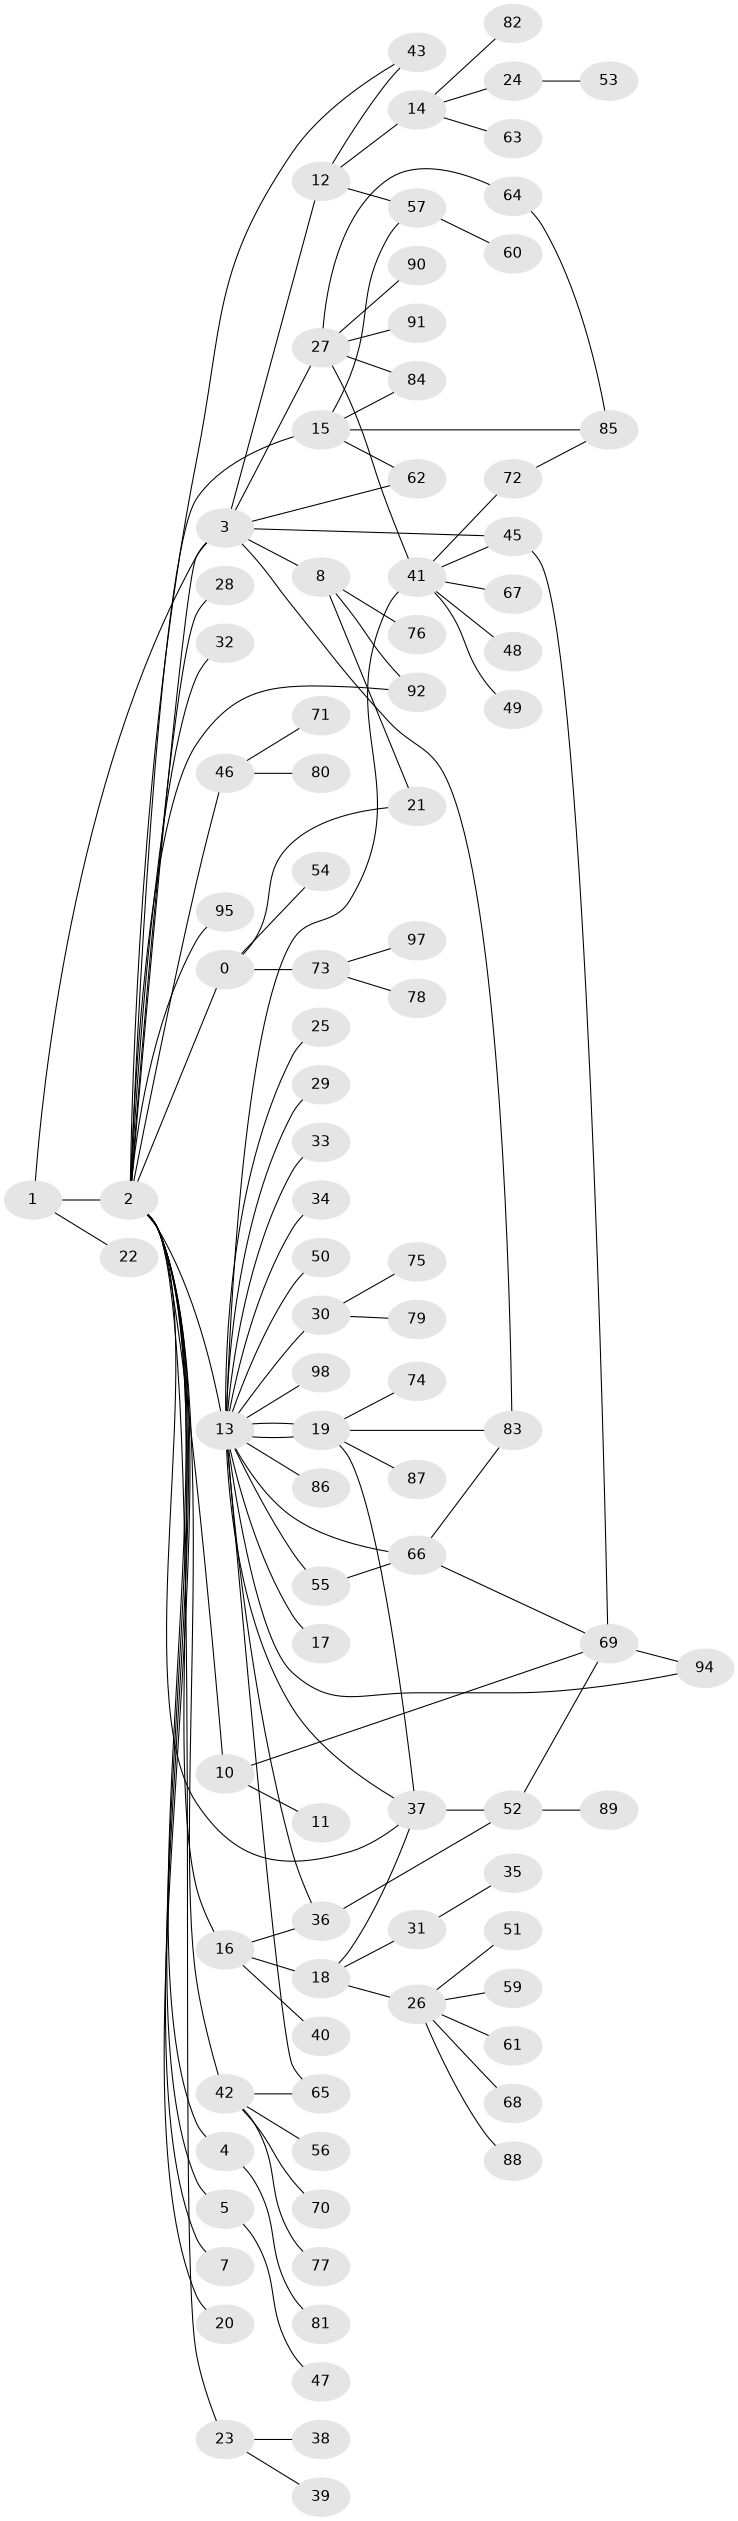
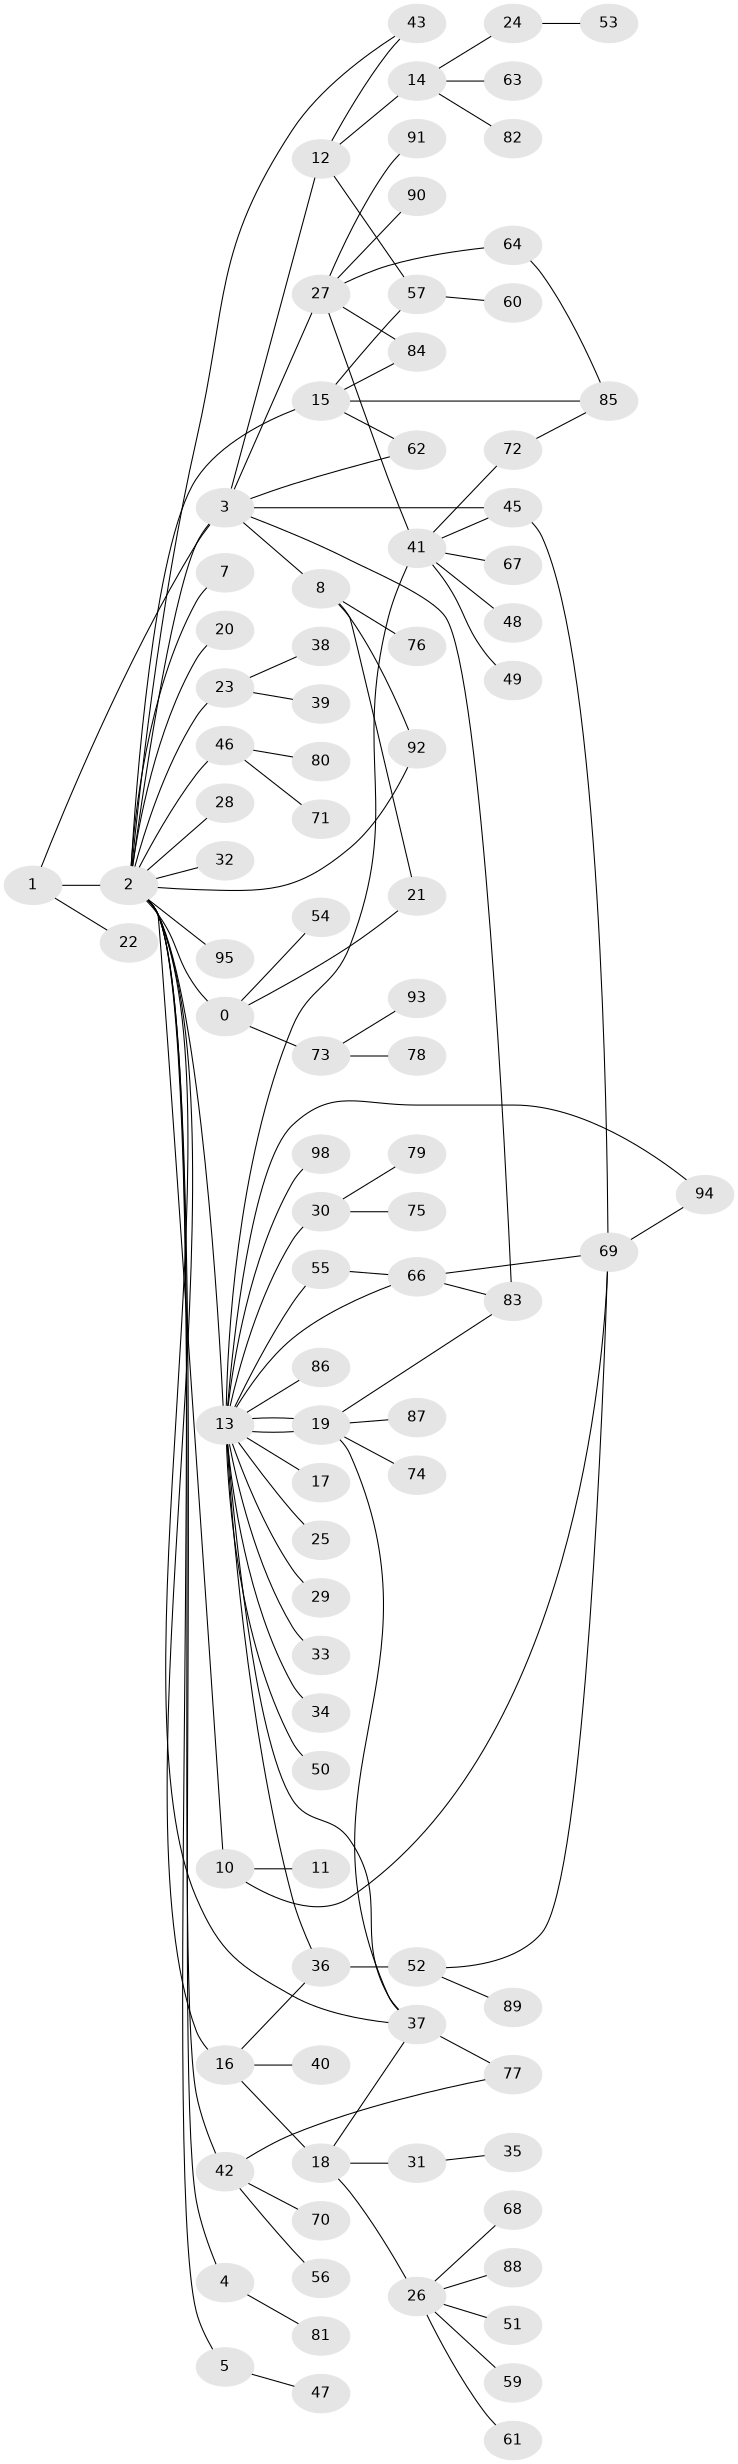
(417, 941) -> (417, 998)
(465, 1810) -> (465, 2050)
(321, 2094) -> none
